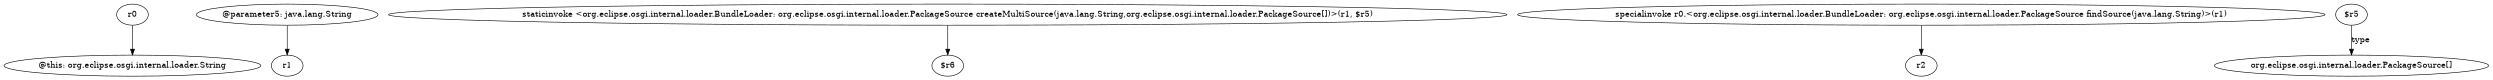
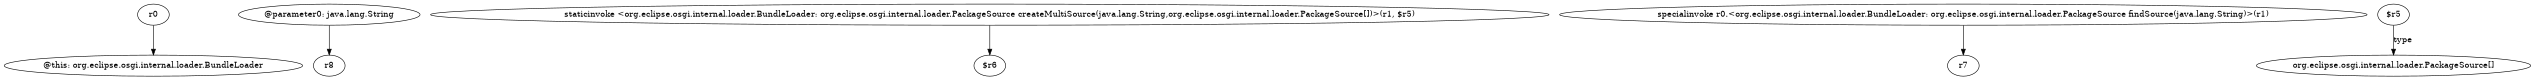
(287, 15) -> (329, 15)
(132, 66) -> (153, 66)
(287, 66) -> (329, 66)
(1921, 66) -> (1963, 66)
